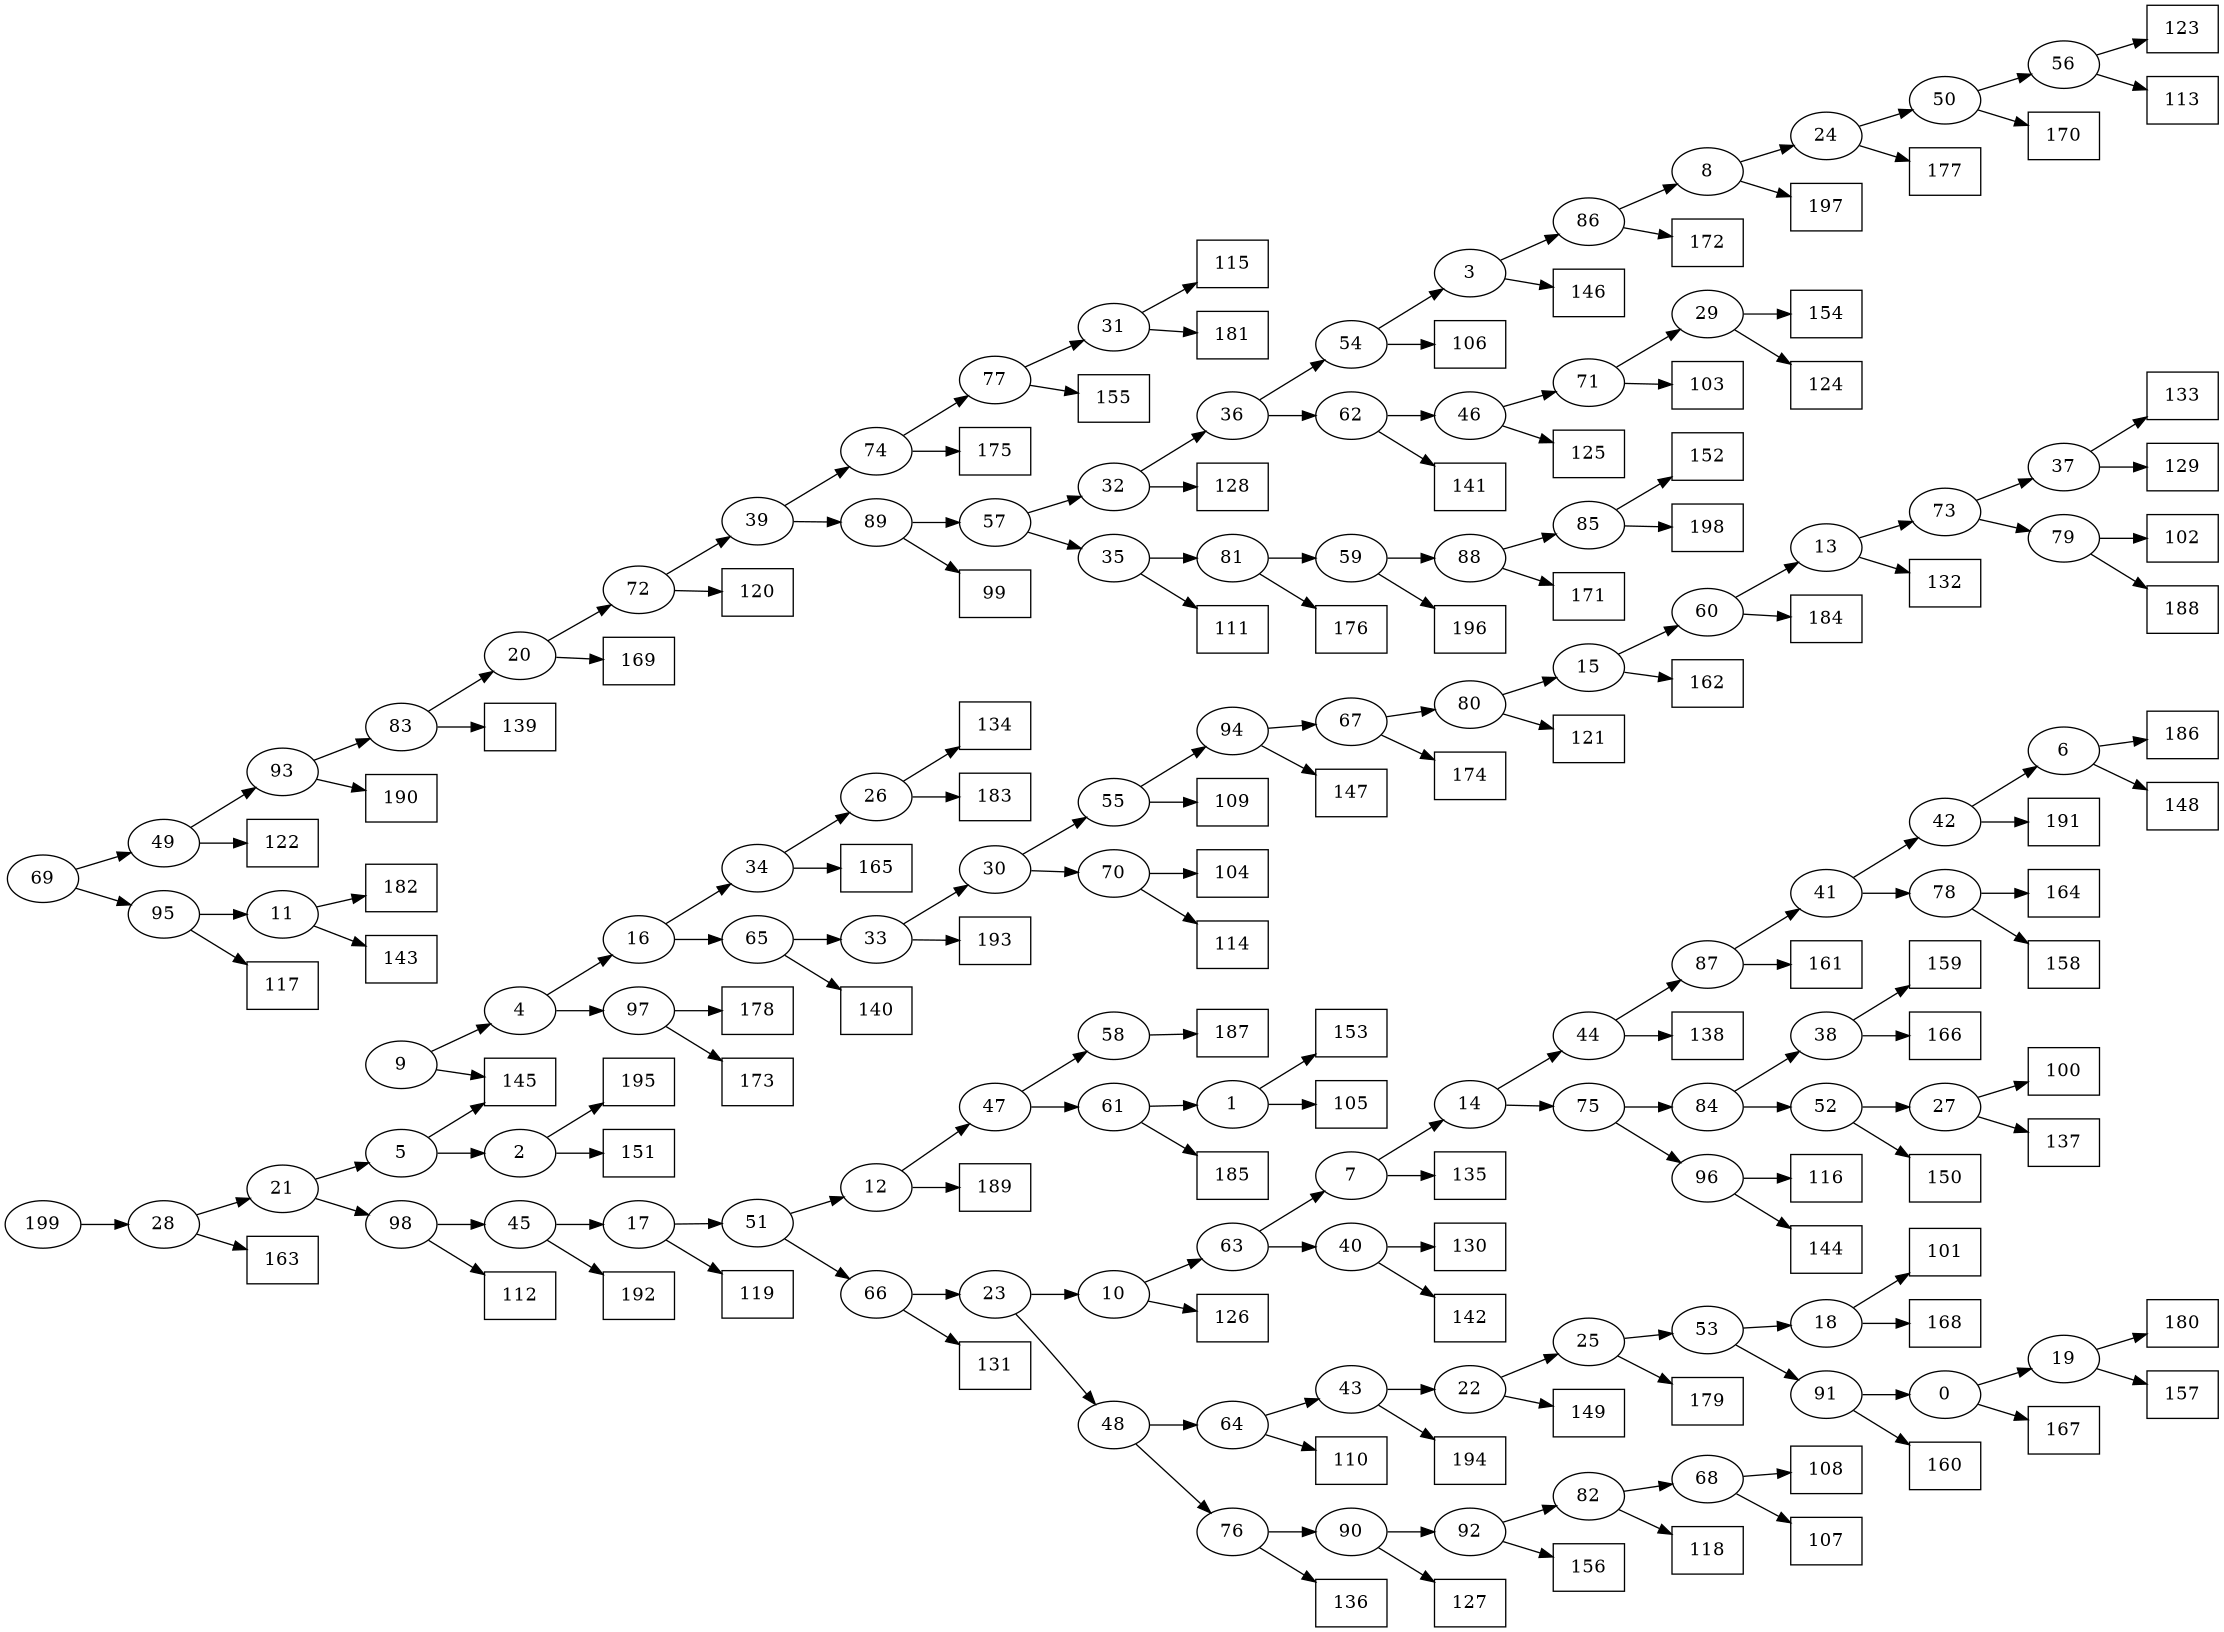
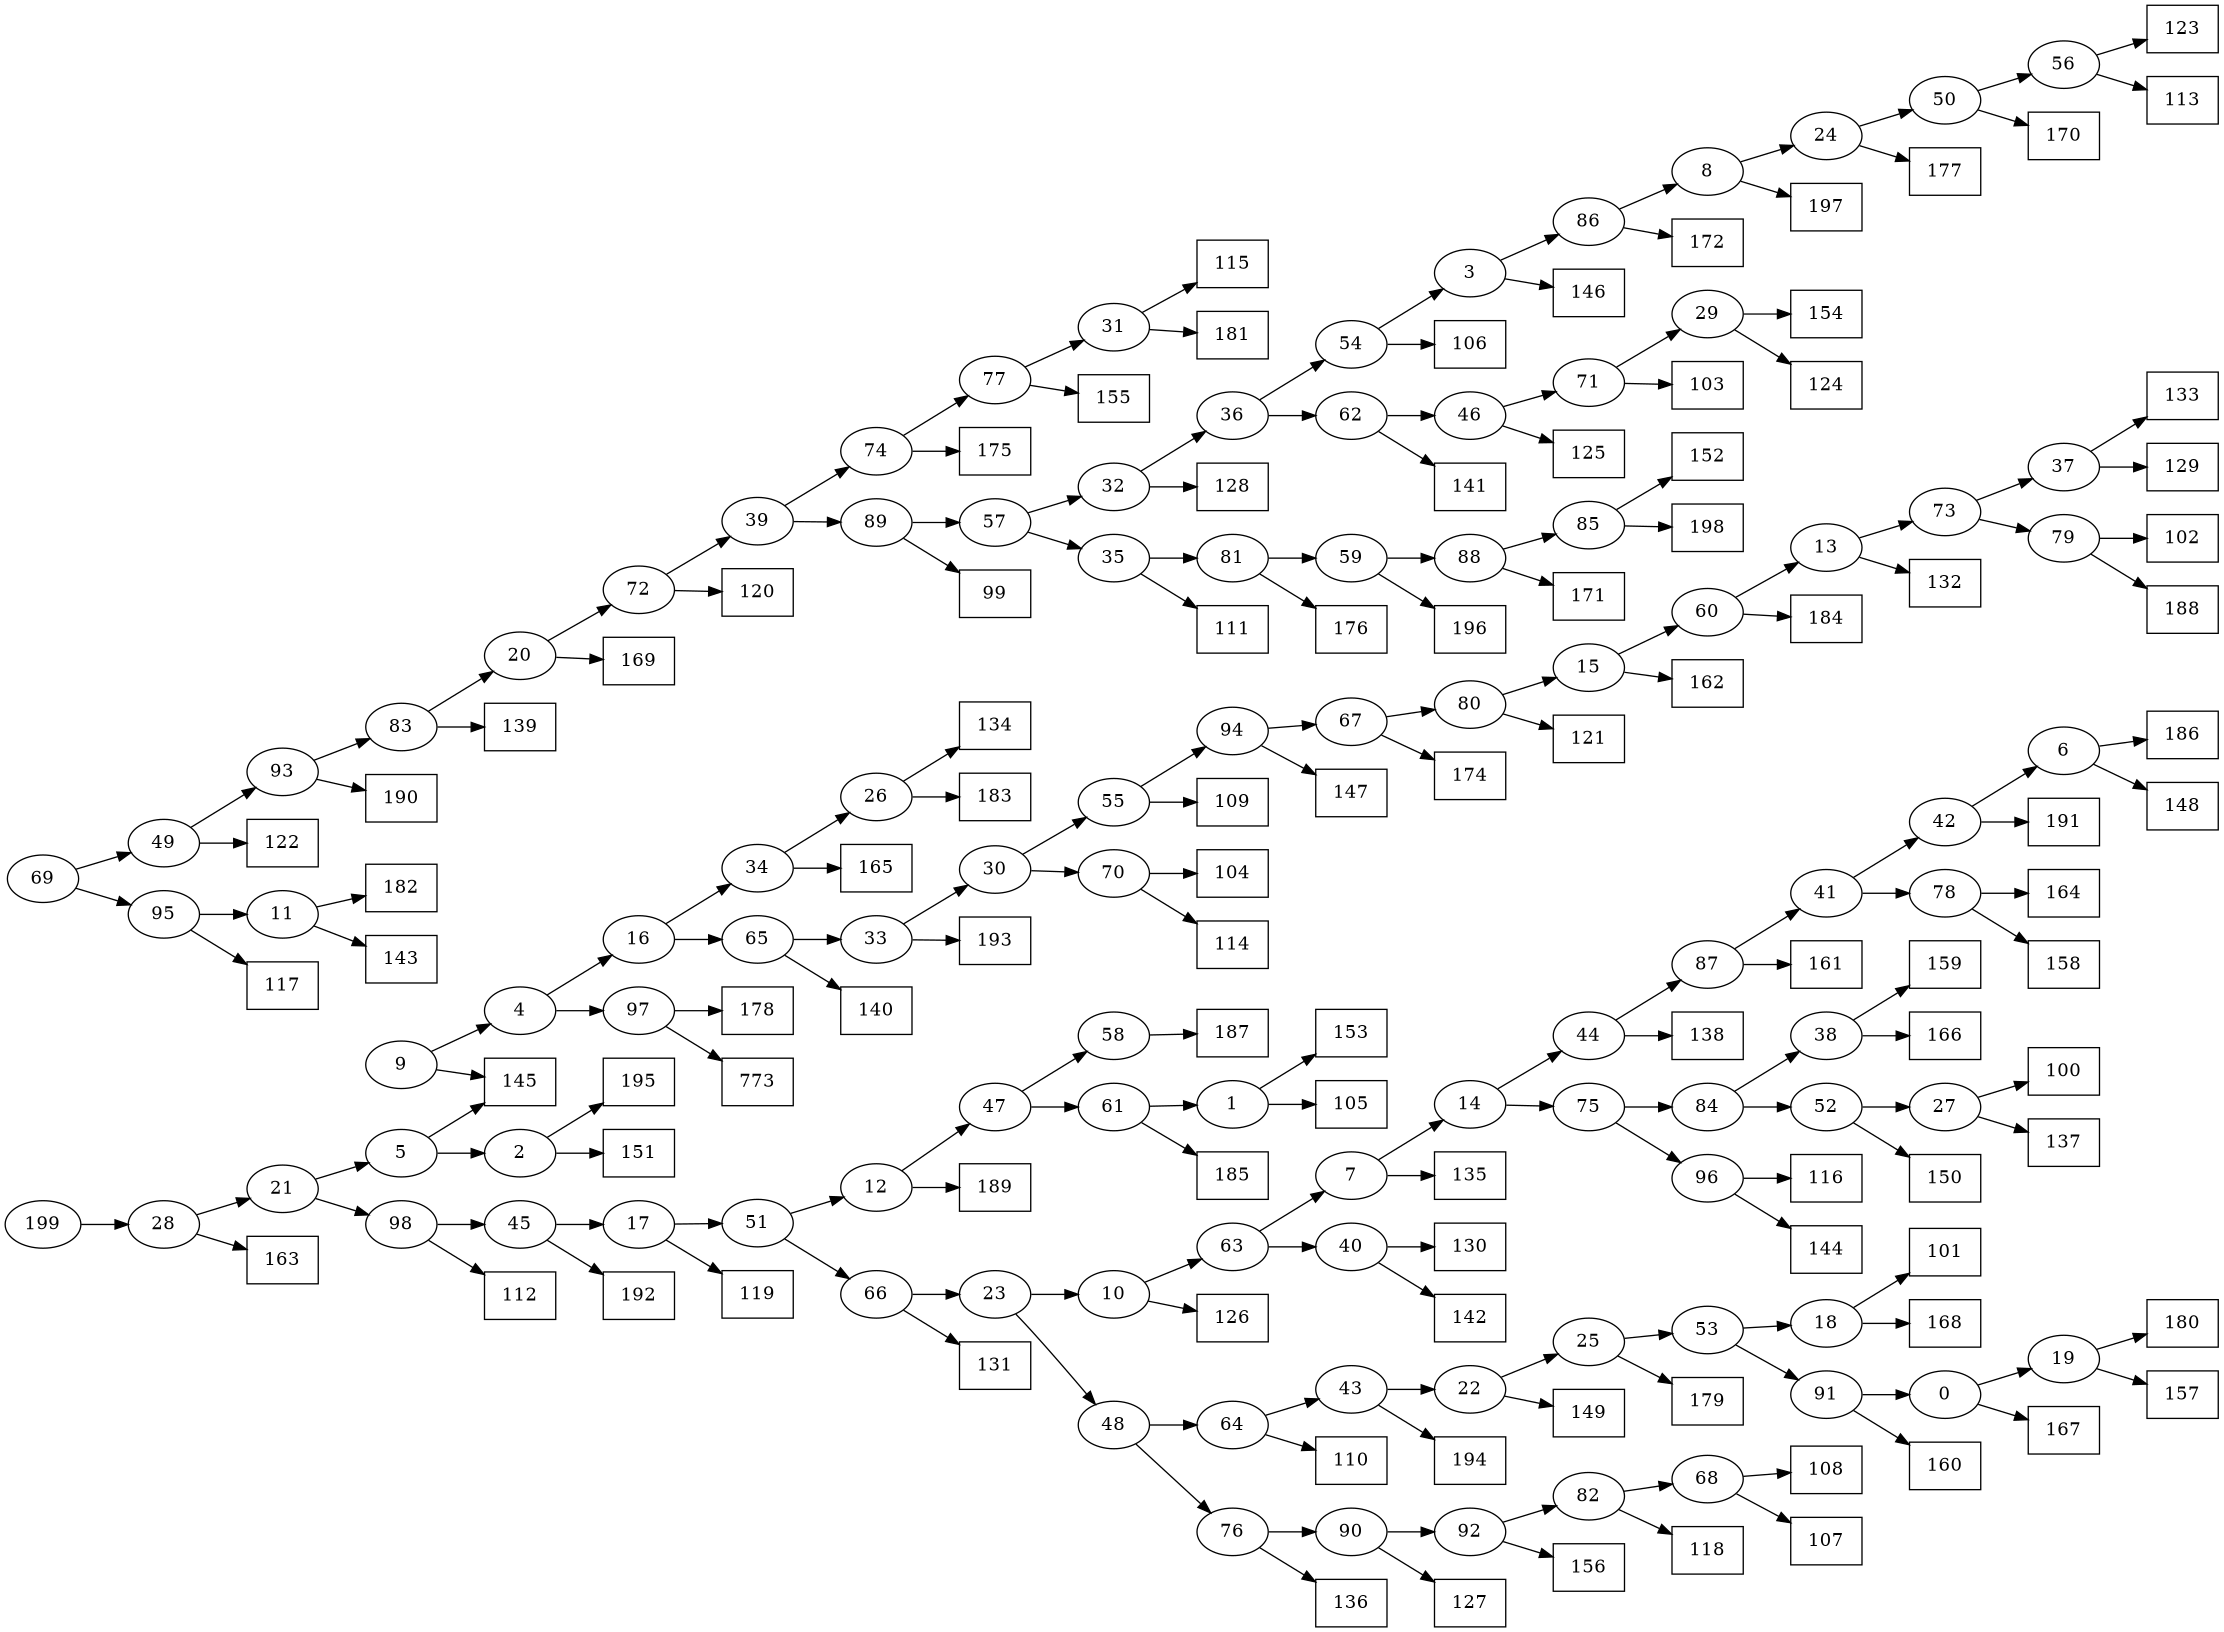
(758, 1082) -> (758, 1082)
